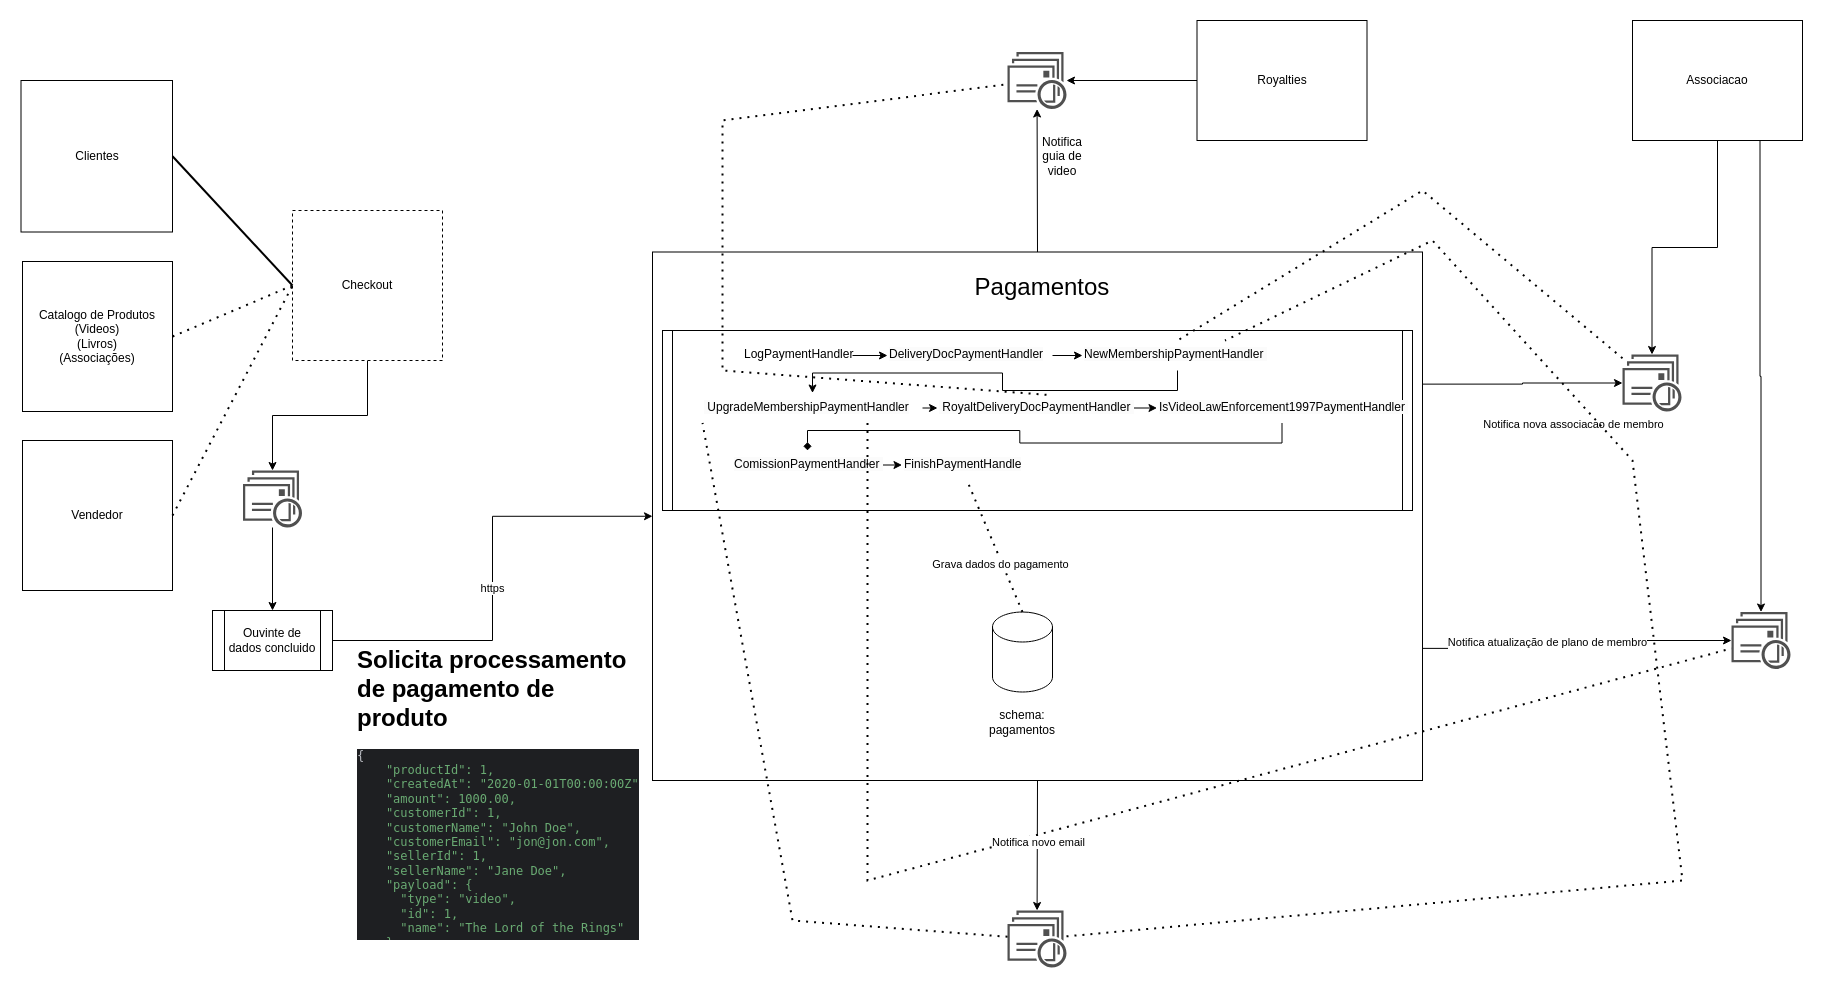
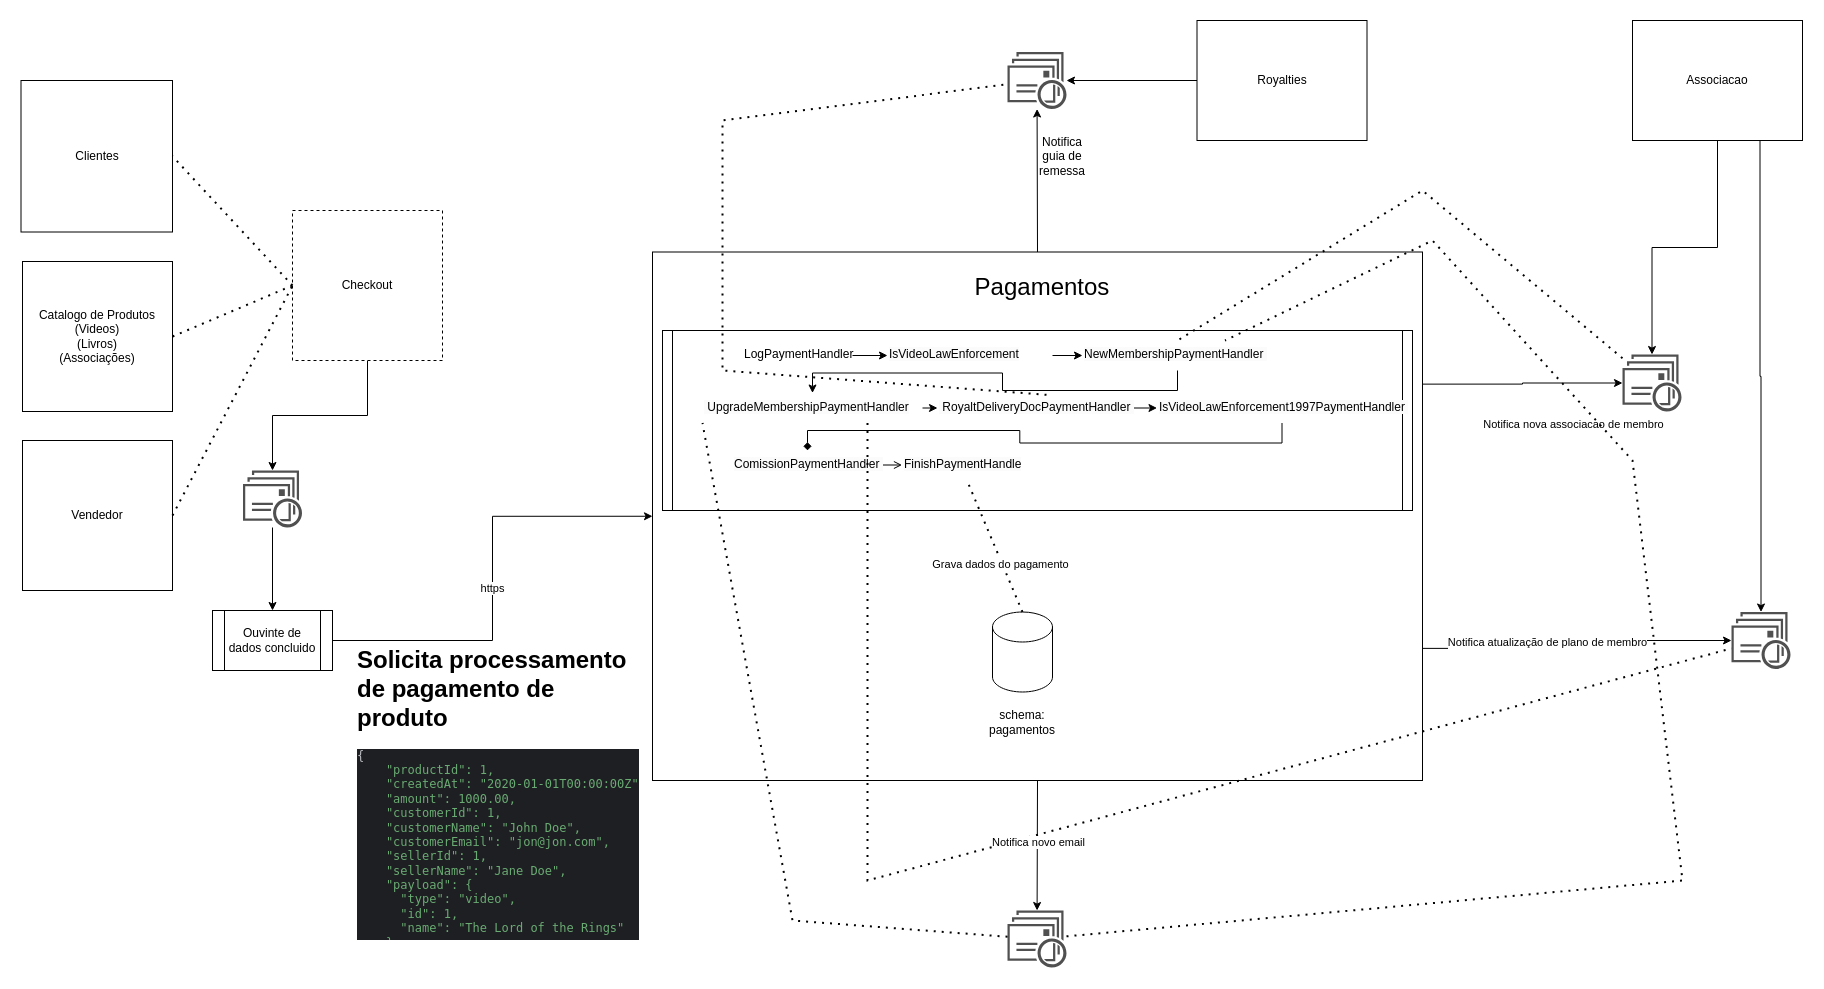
(1063, 157) -> (1063, 157)
(232, 220) -> (232, 220)
(969, 355) -> (959, 355)
(894, 465) -> (895, 465)
